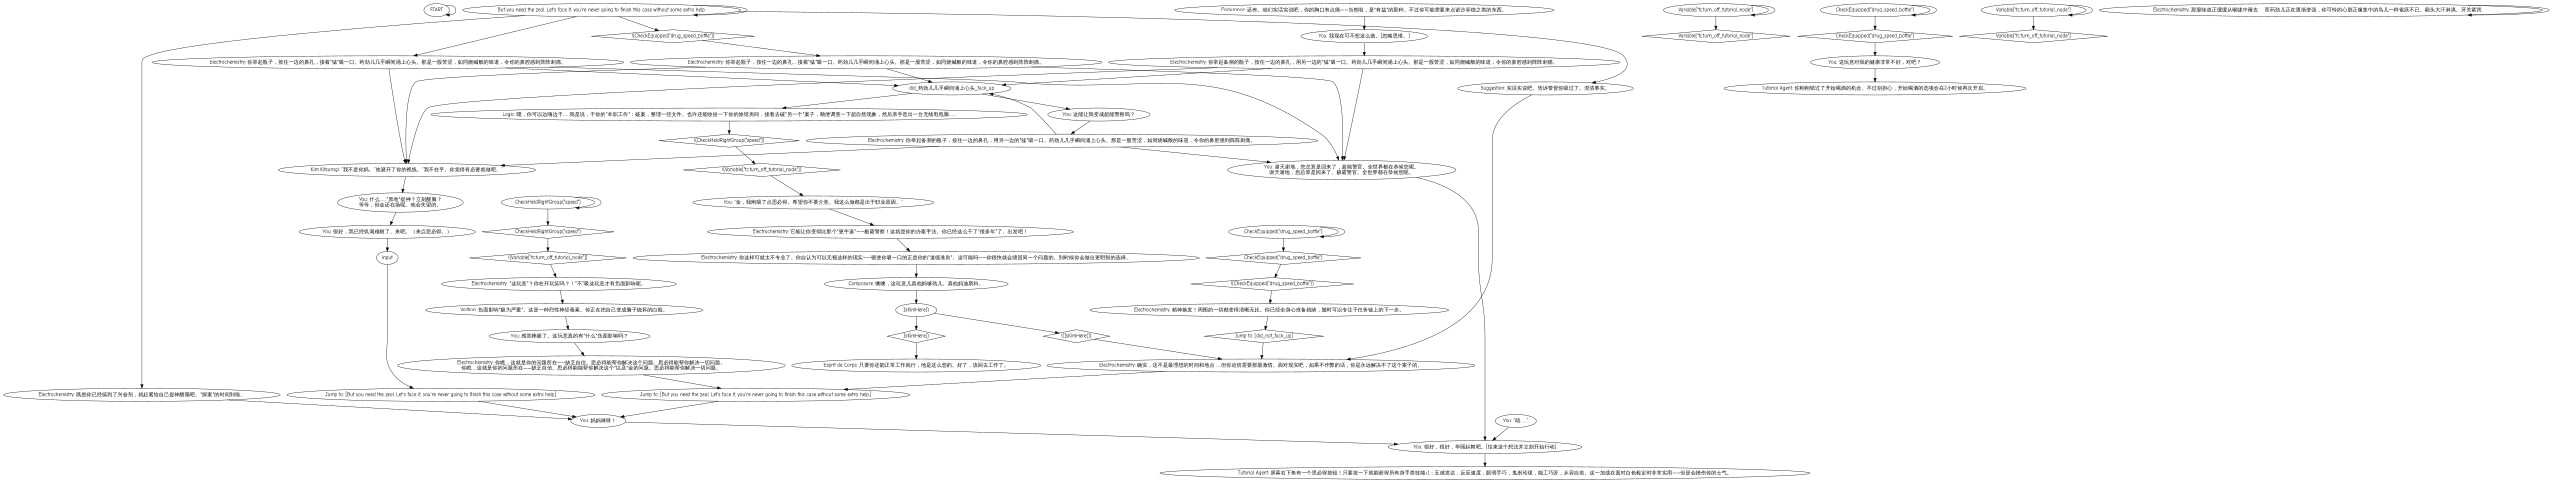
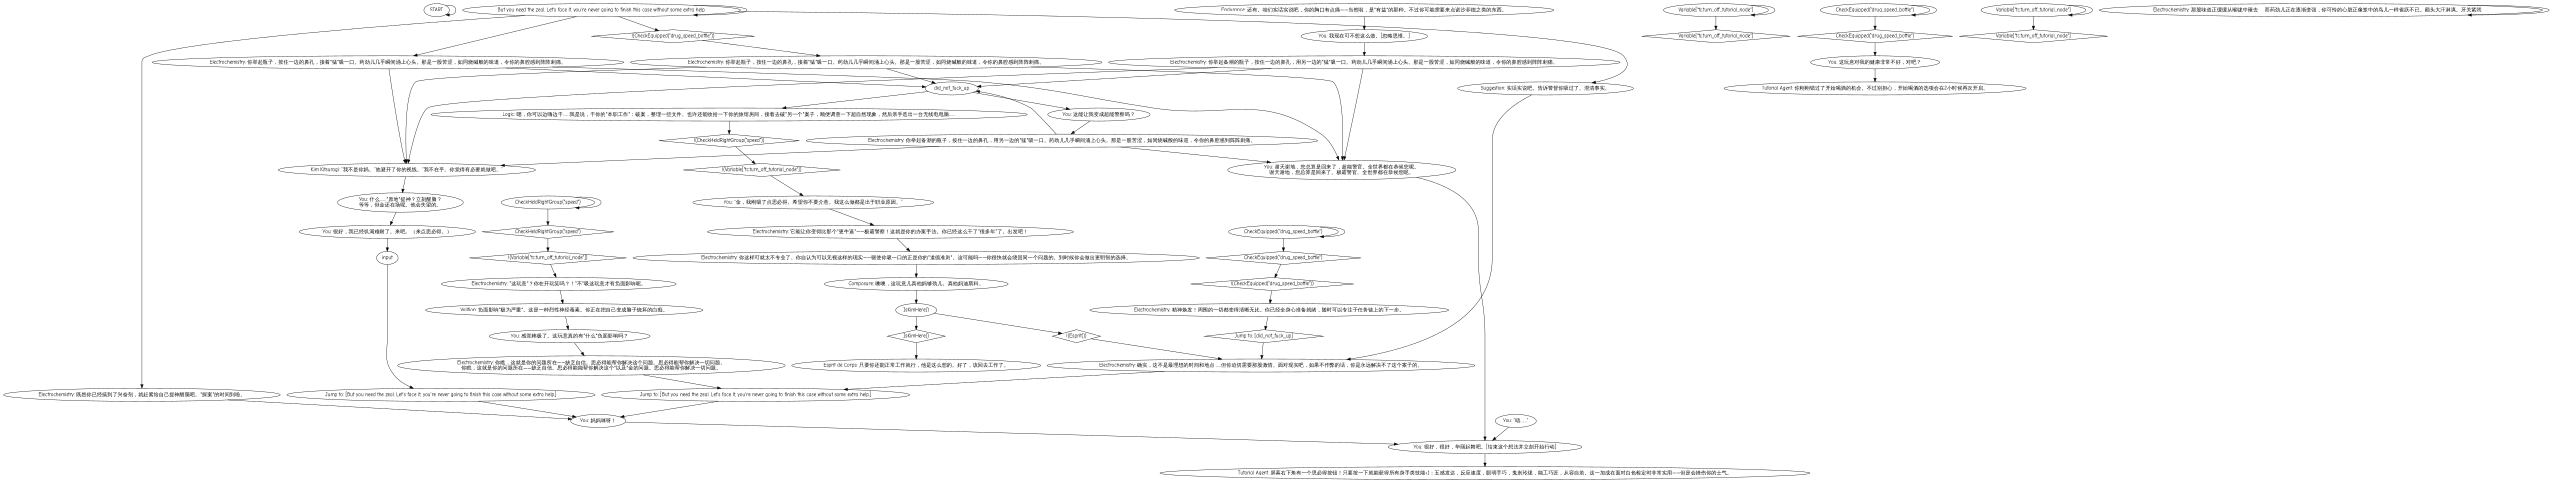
(952, 88) -> (952, 88)
(1076, 336) -> (1076, 336)
